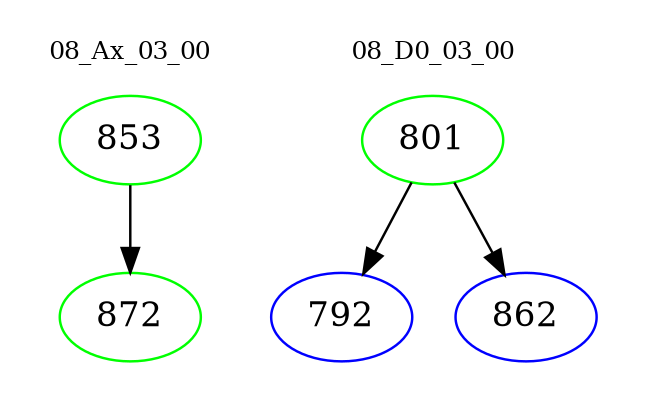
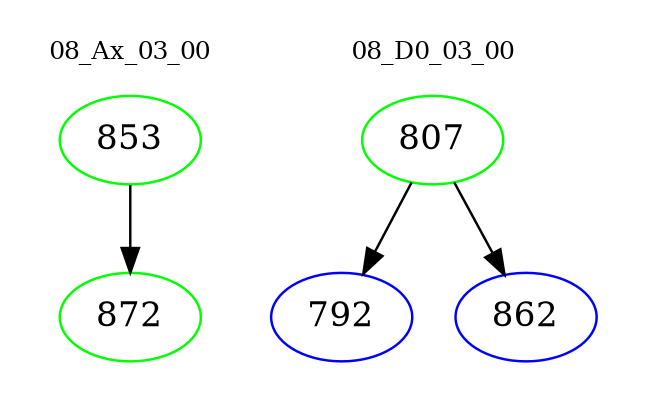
(433, 140) -> (433, 140)
